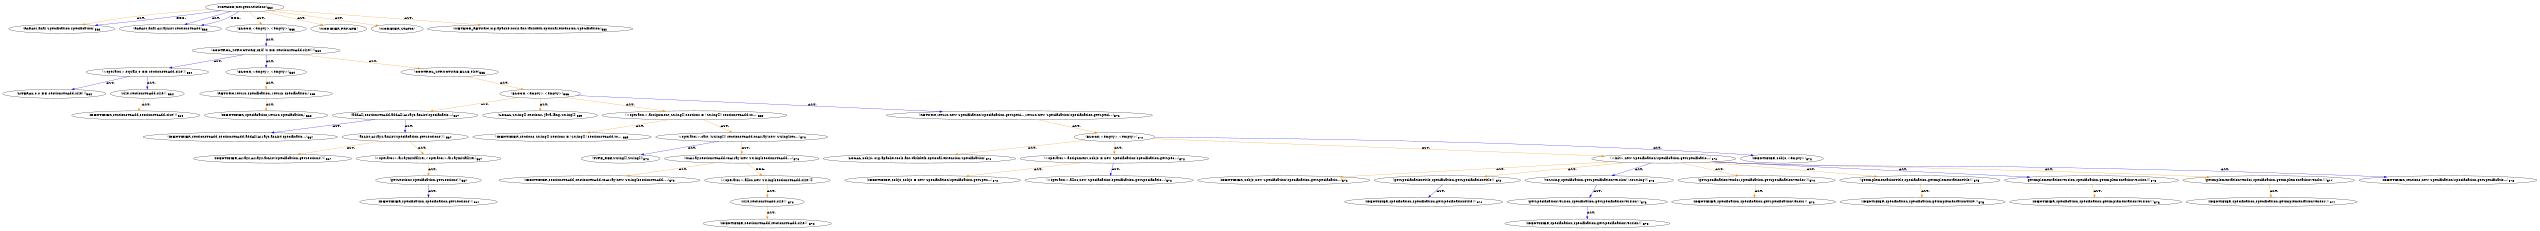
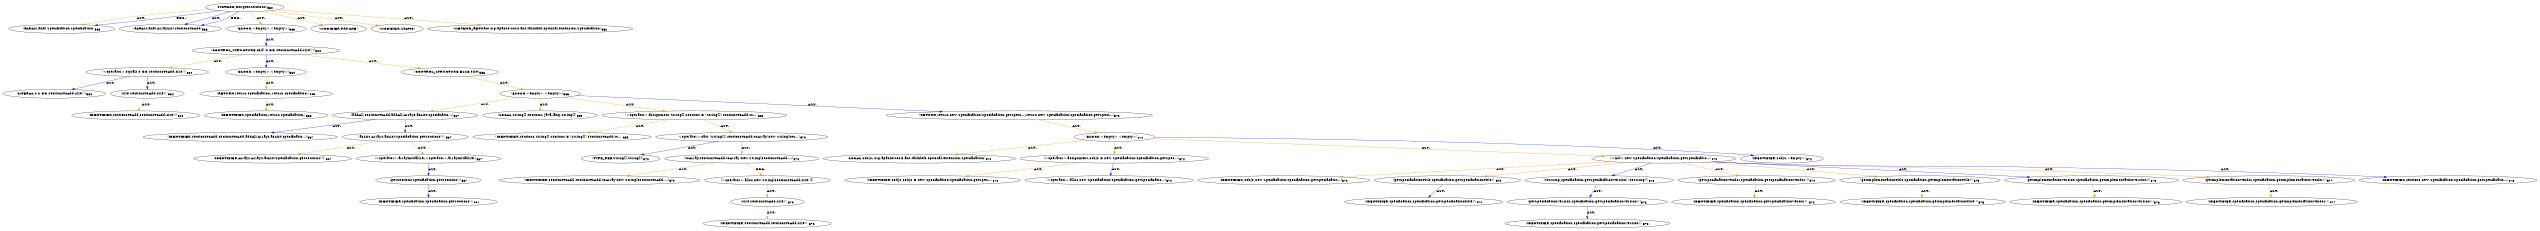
(208, 61) -> (208, 61)
(428, 168) -> (428, 168)
